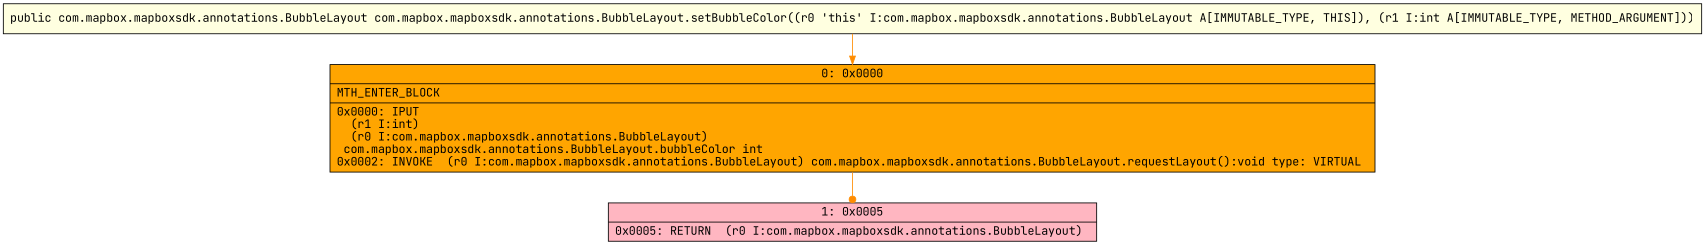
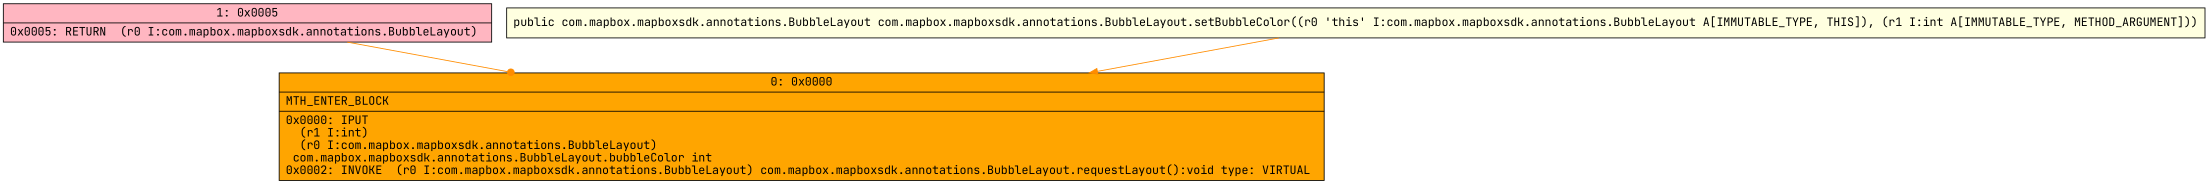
(852, 184) -> (427, 57)
